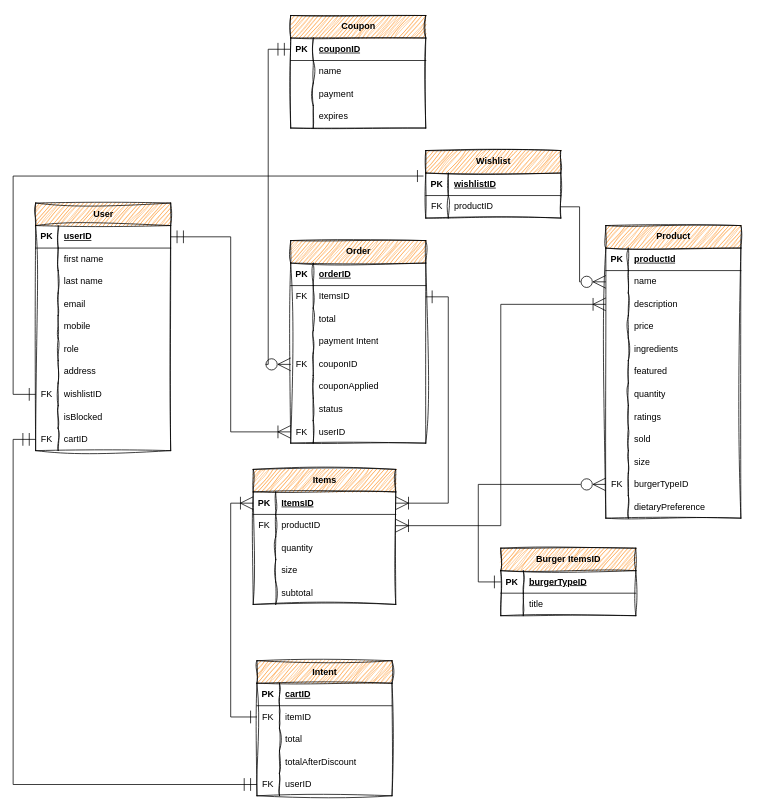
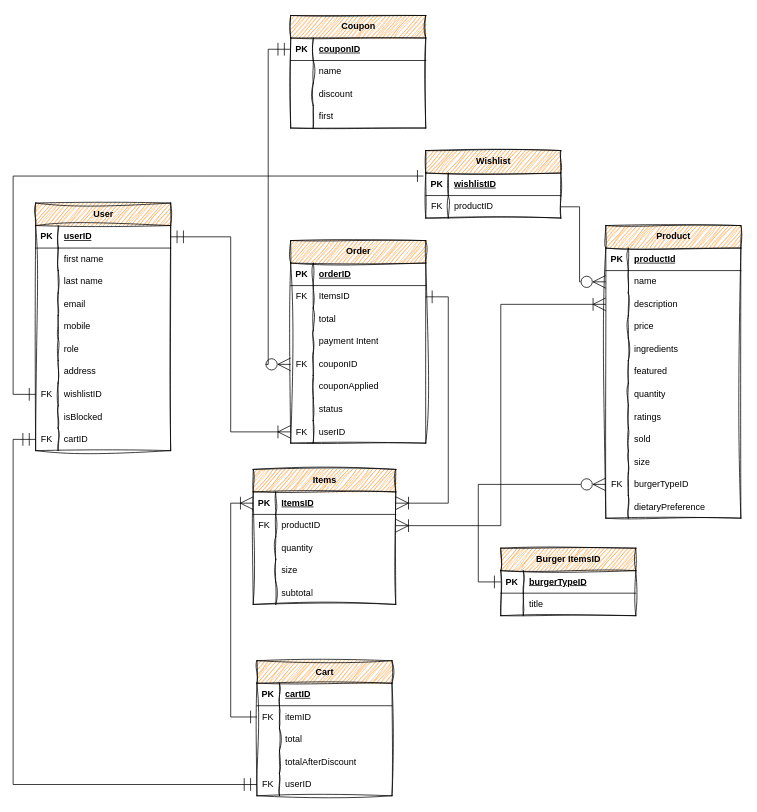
(337, 94) -> (338, 94)
(336, 117) -> (331, 117)
(325, 672) -> (325, 672)
